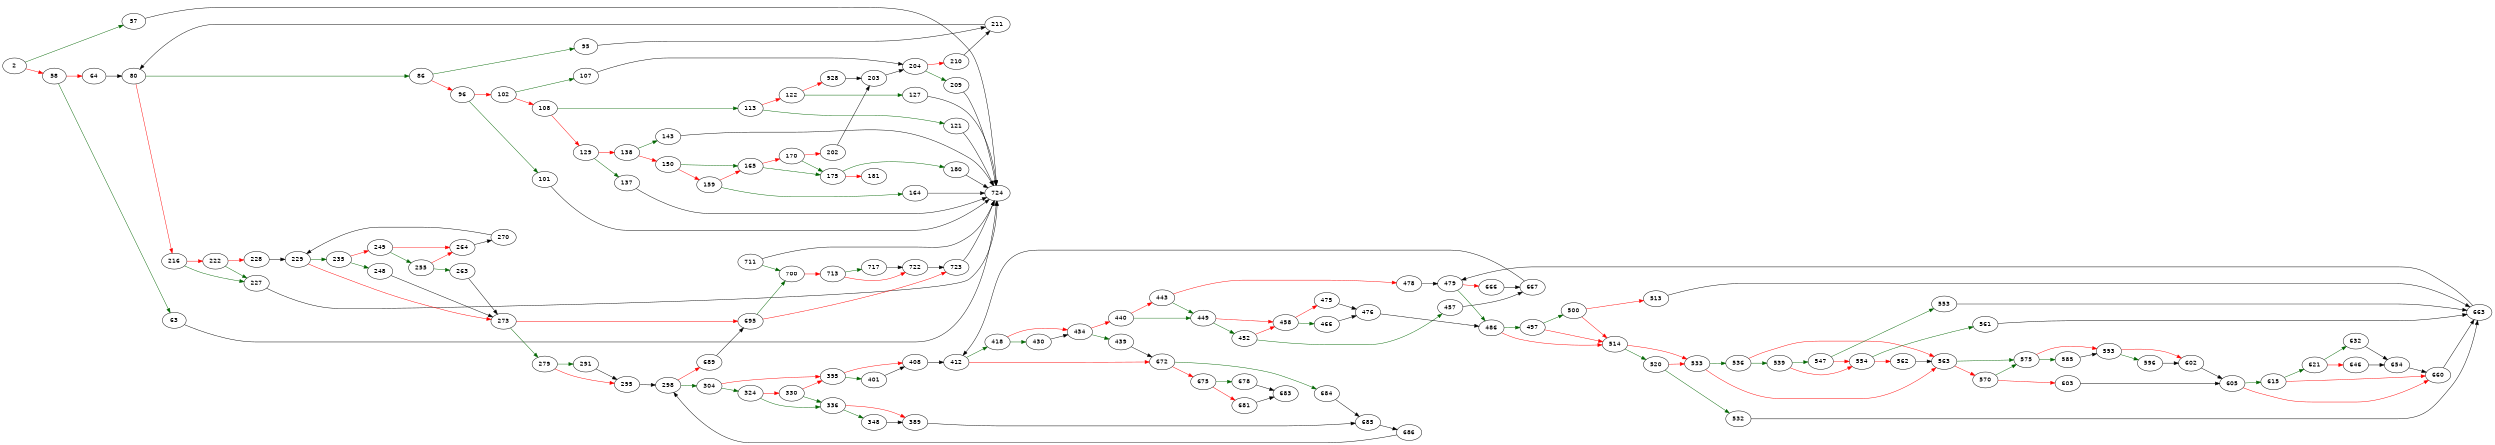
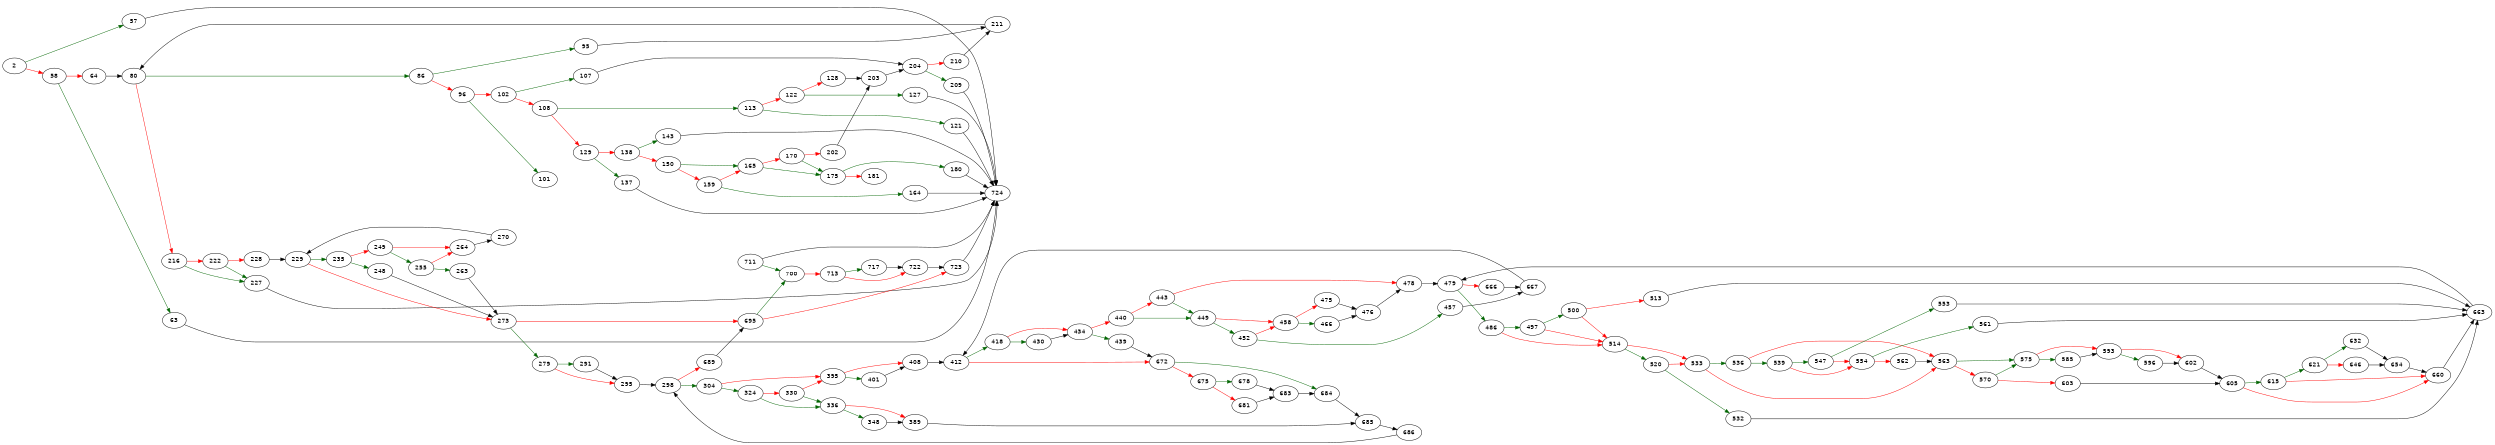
(833, 78) -> (833, 78)
(765, 230) -> none
(1427, 320) -> (1387, 299)
none -> (1304, 394)
